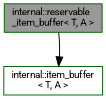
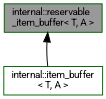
(60, 45) -> (47, 54)
